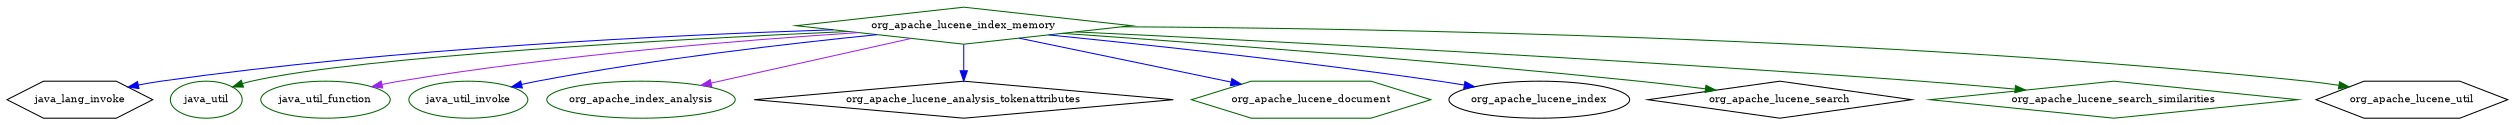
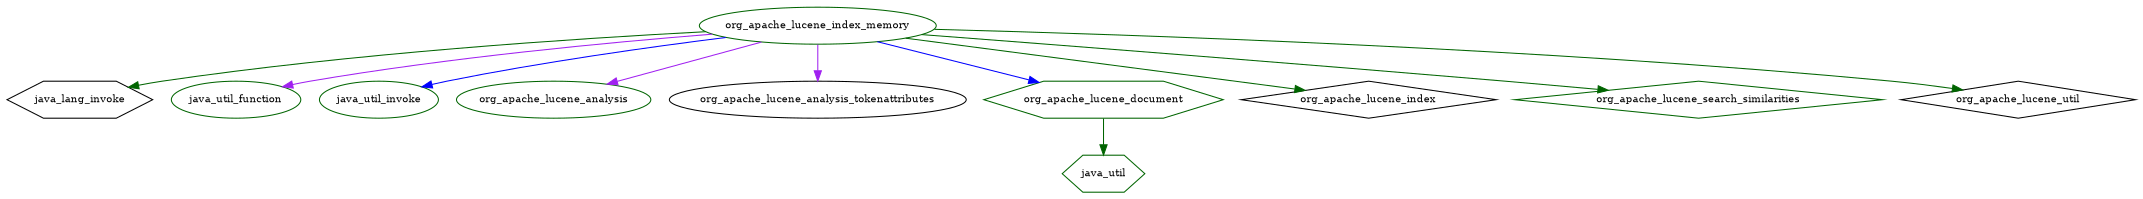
(964, 26) -> (818, 26)
(544, 49) -> (1104, 132)
(363, 58) -> (421, 52)
(964, 58) -> (818, 58)
(1257, 58) -> (1100, 64)
(206, 100) -> (1104, 174)
(641, 100) -> (554, 100)
(964, 100) -> (818, 100)
(1539, 100) -> (1369, 100)
(1780, 100) -> none
(2412, 100) -> (2018, 100)
